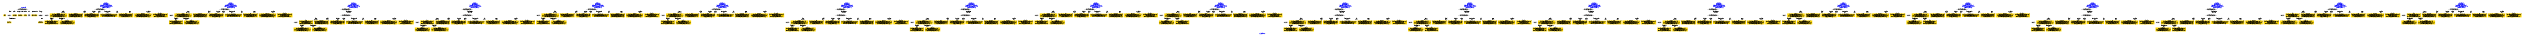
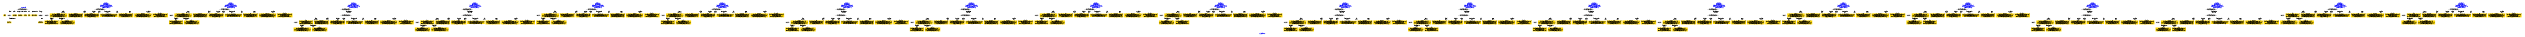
(29, 15) -> (29, 15)
